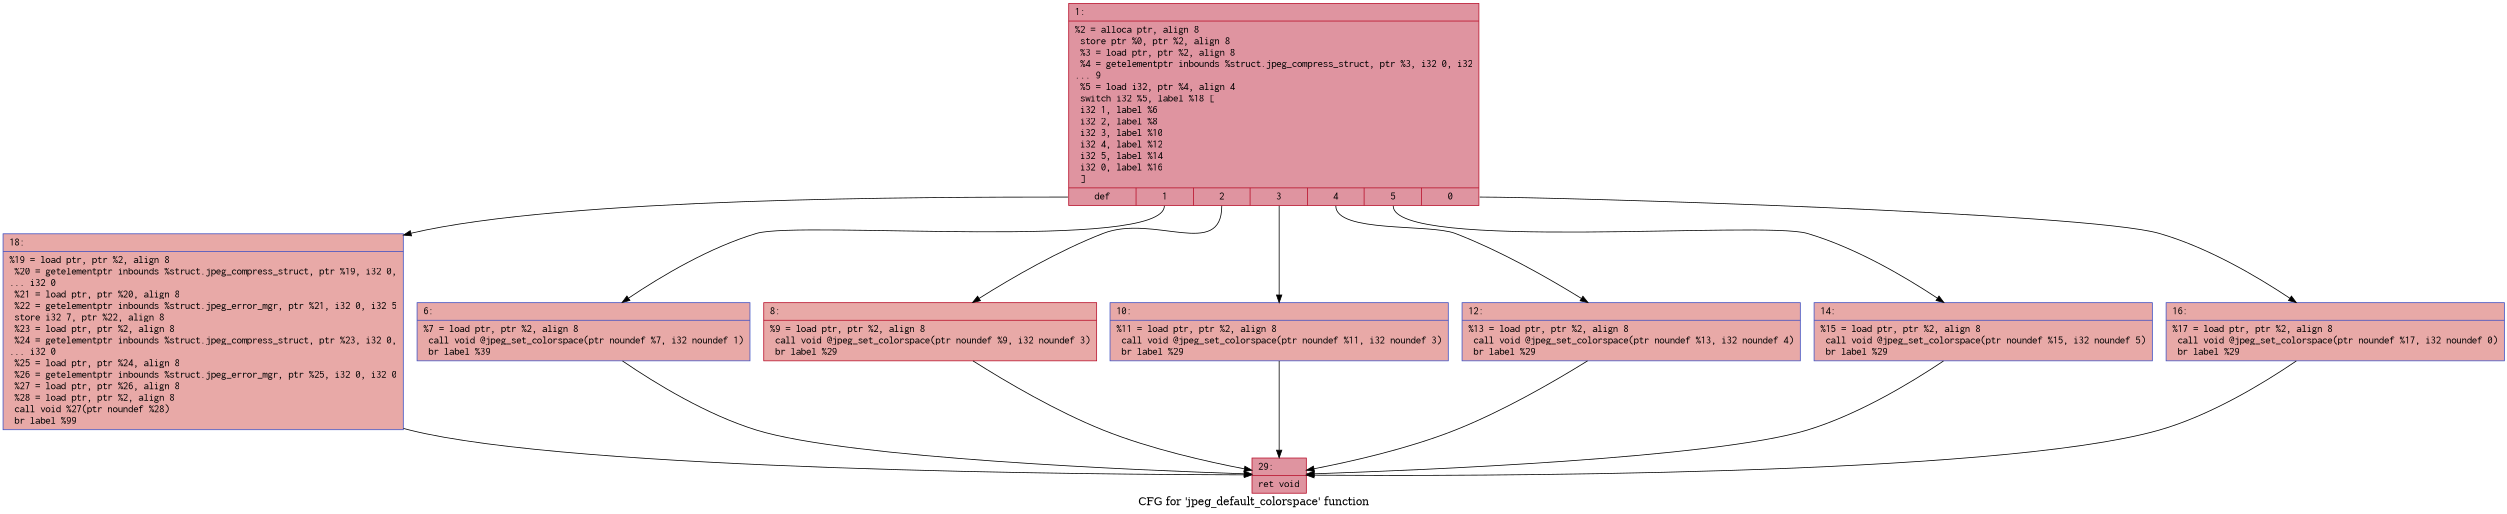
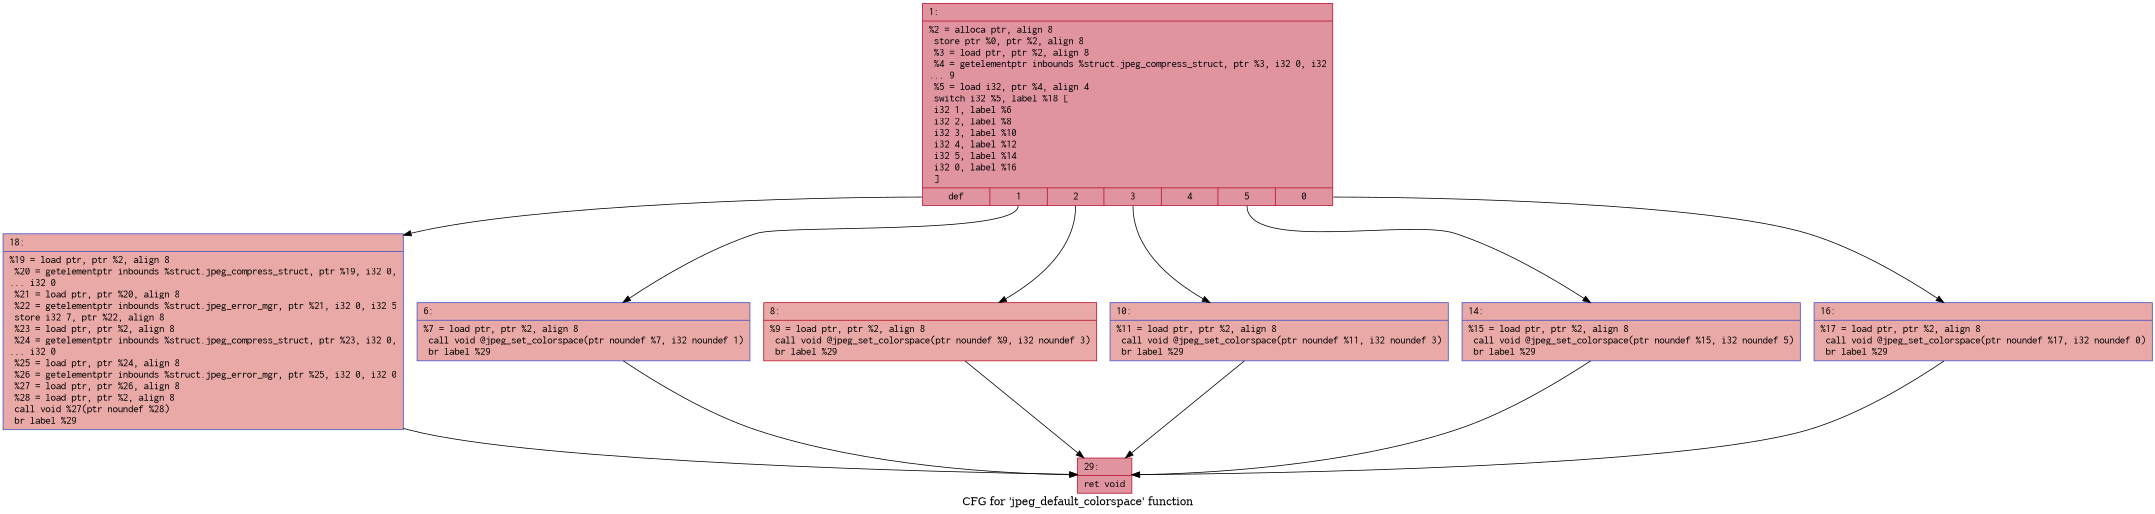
(1631, 332) -> none
(457, 352) -> (457, 352)
(43, 421) -> (43, 421)
